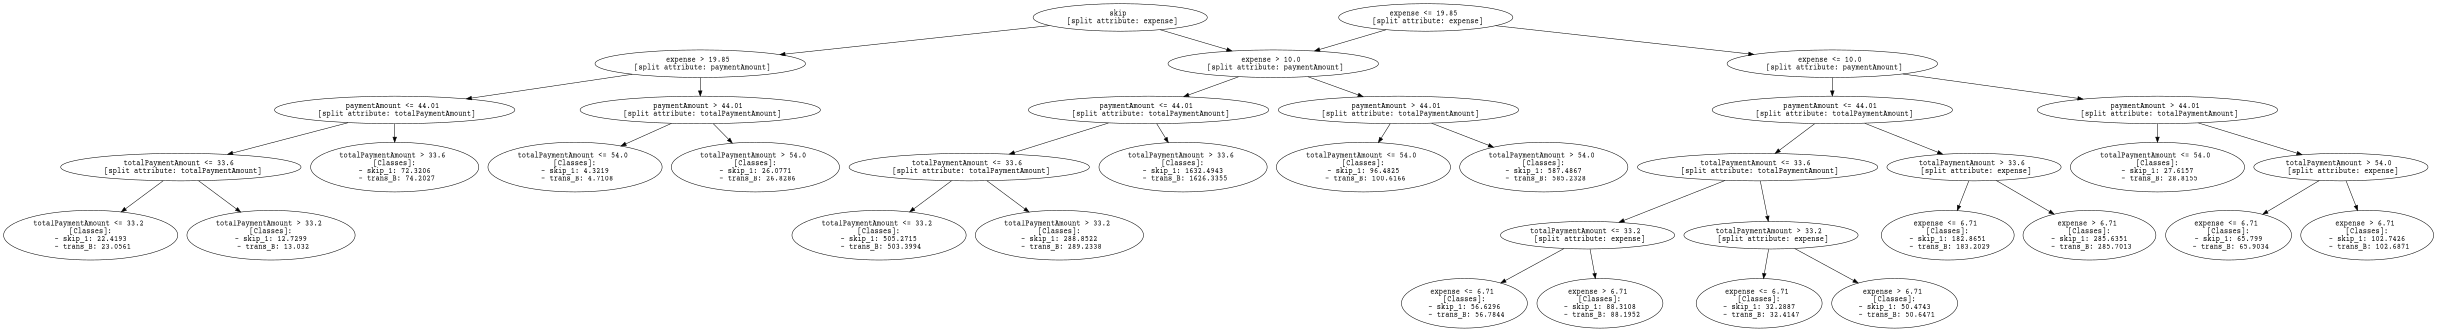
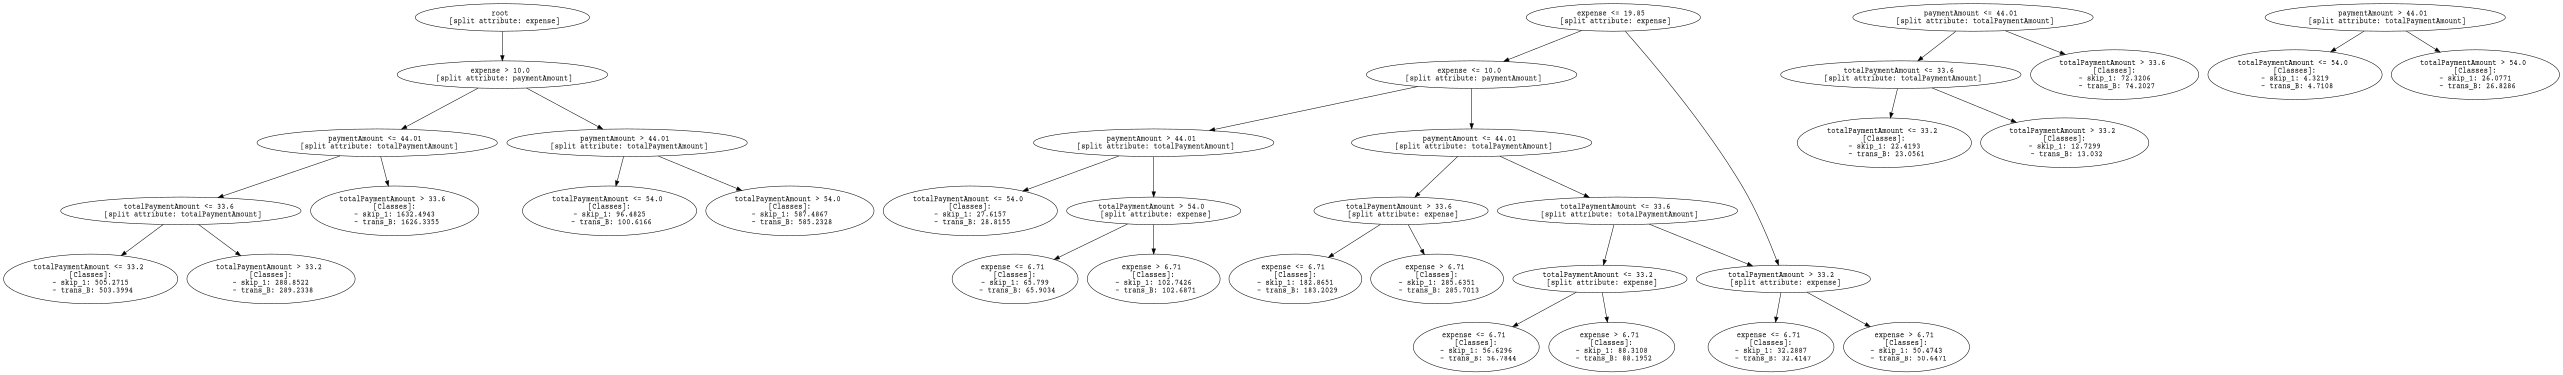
(1120, 17) -> (502, 17)
(1353, 40) -> (1711, 139)
(700, 64) -> none
